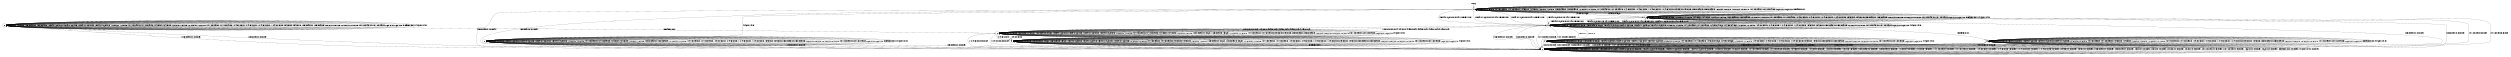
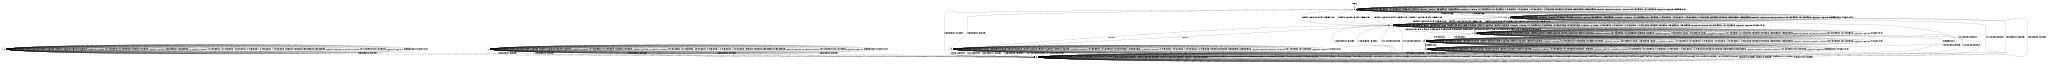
(971, 13) -> none
(1844, 29) -> none
(1342, 46) -> (1425, 45)
